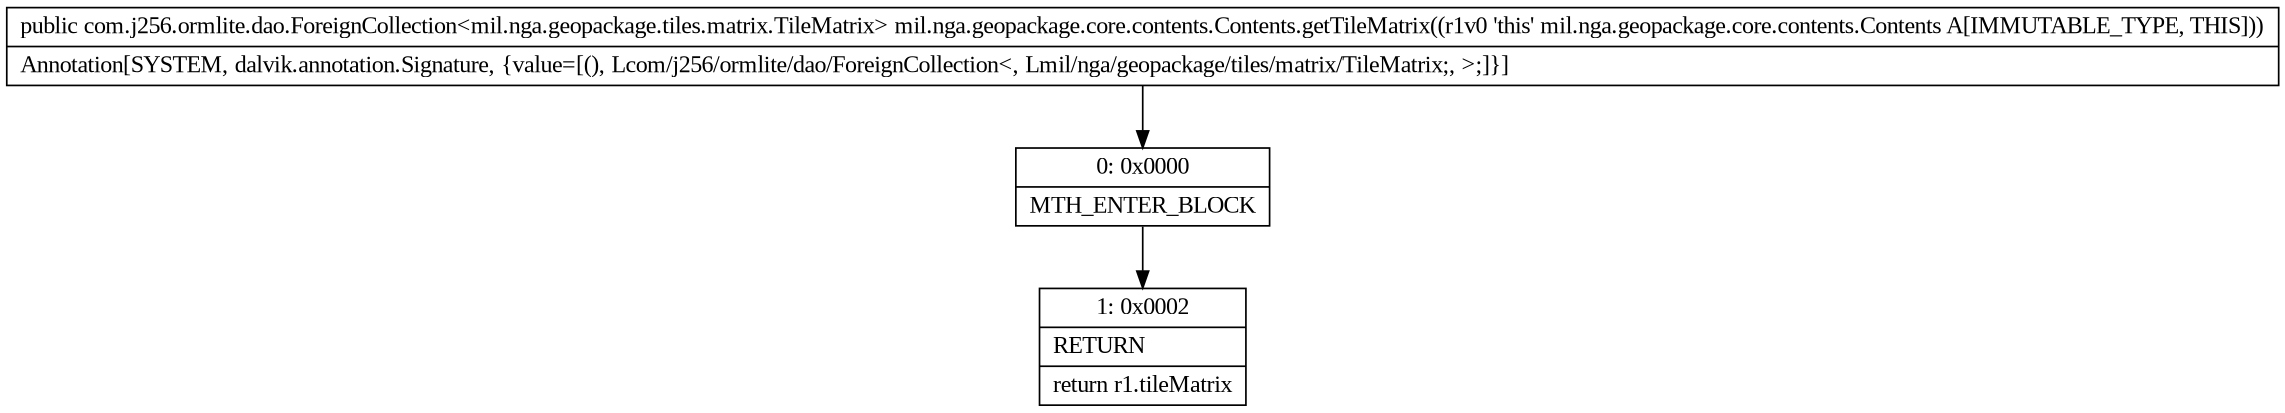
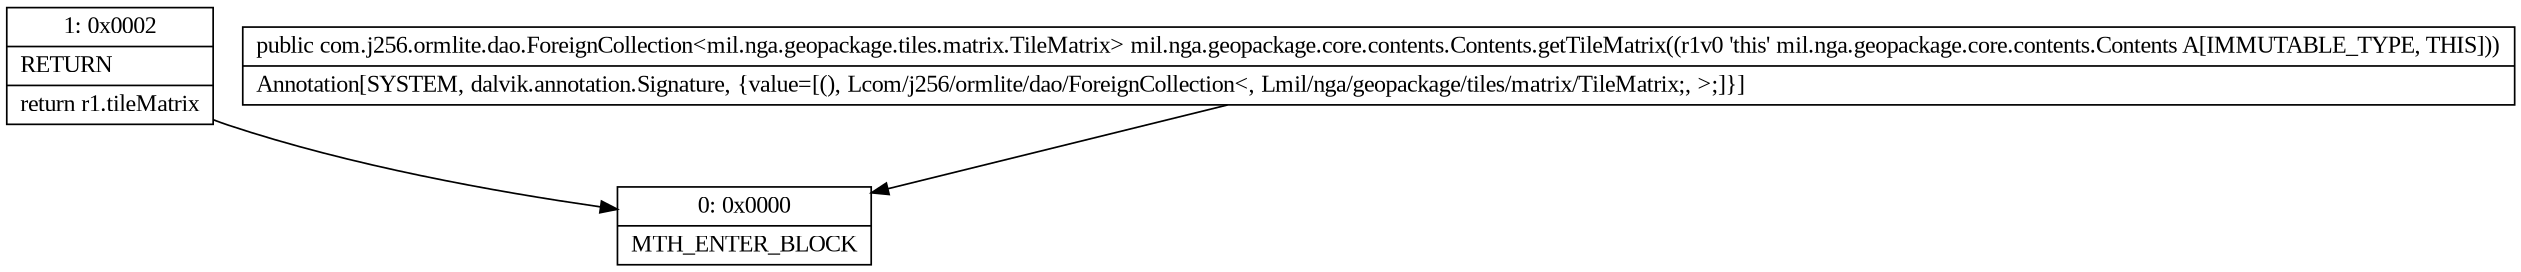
(1143, 249) -> (405, 172)
